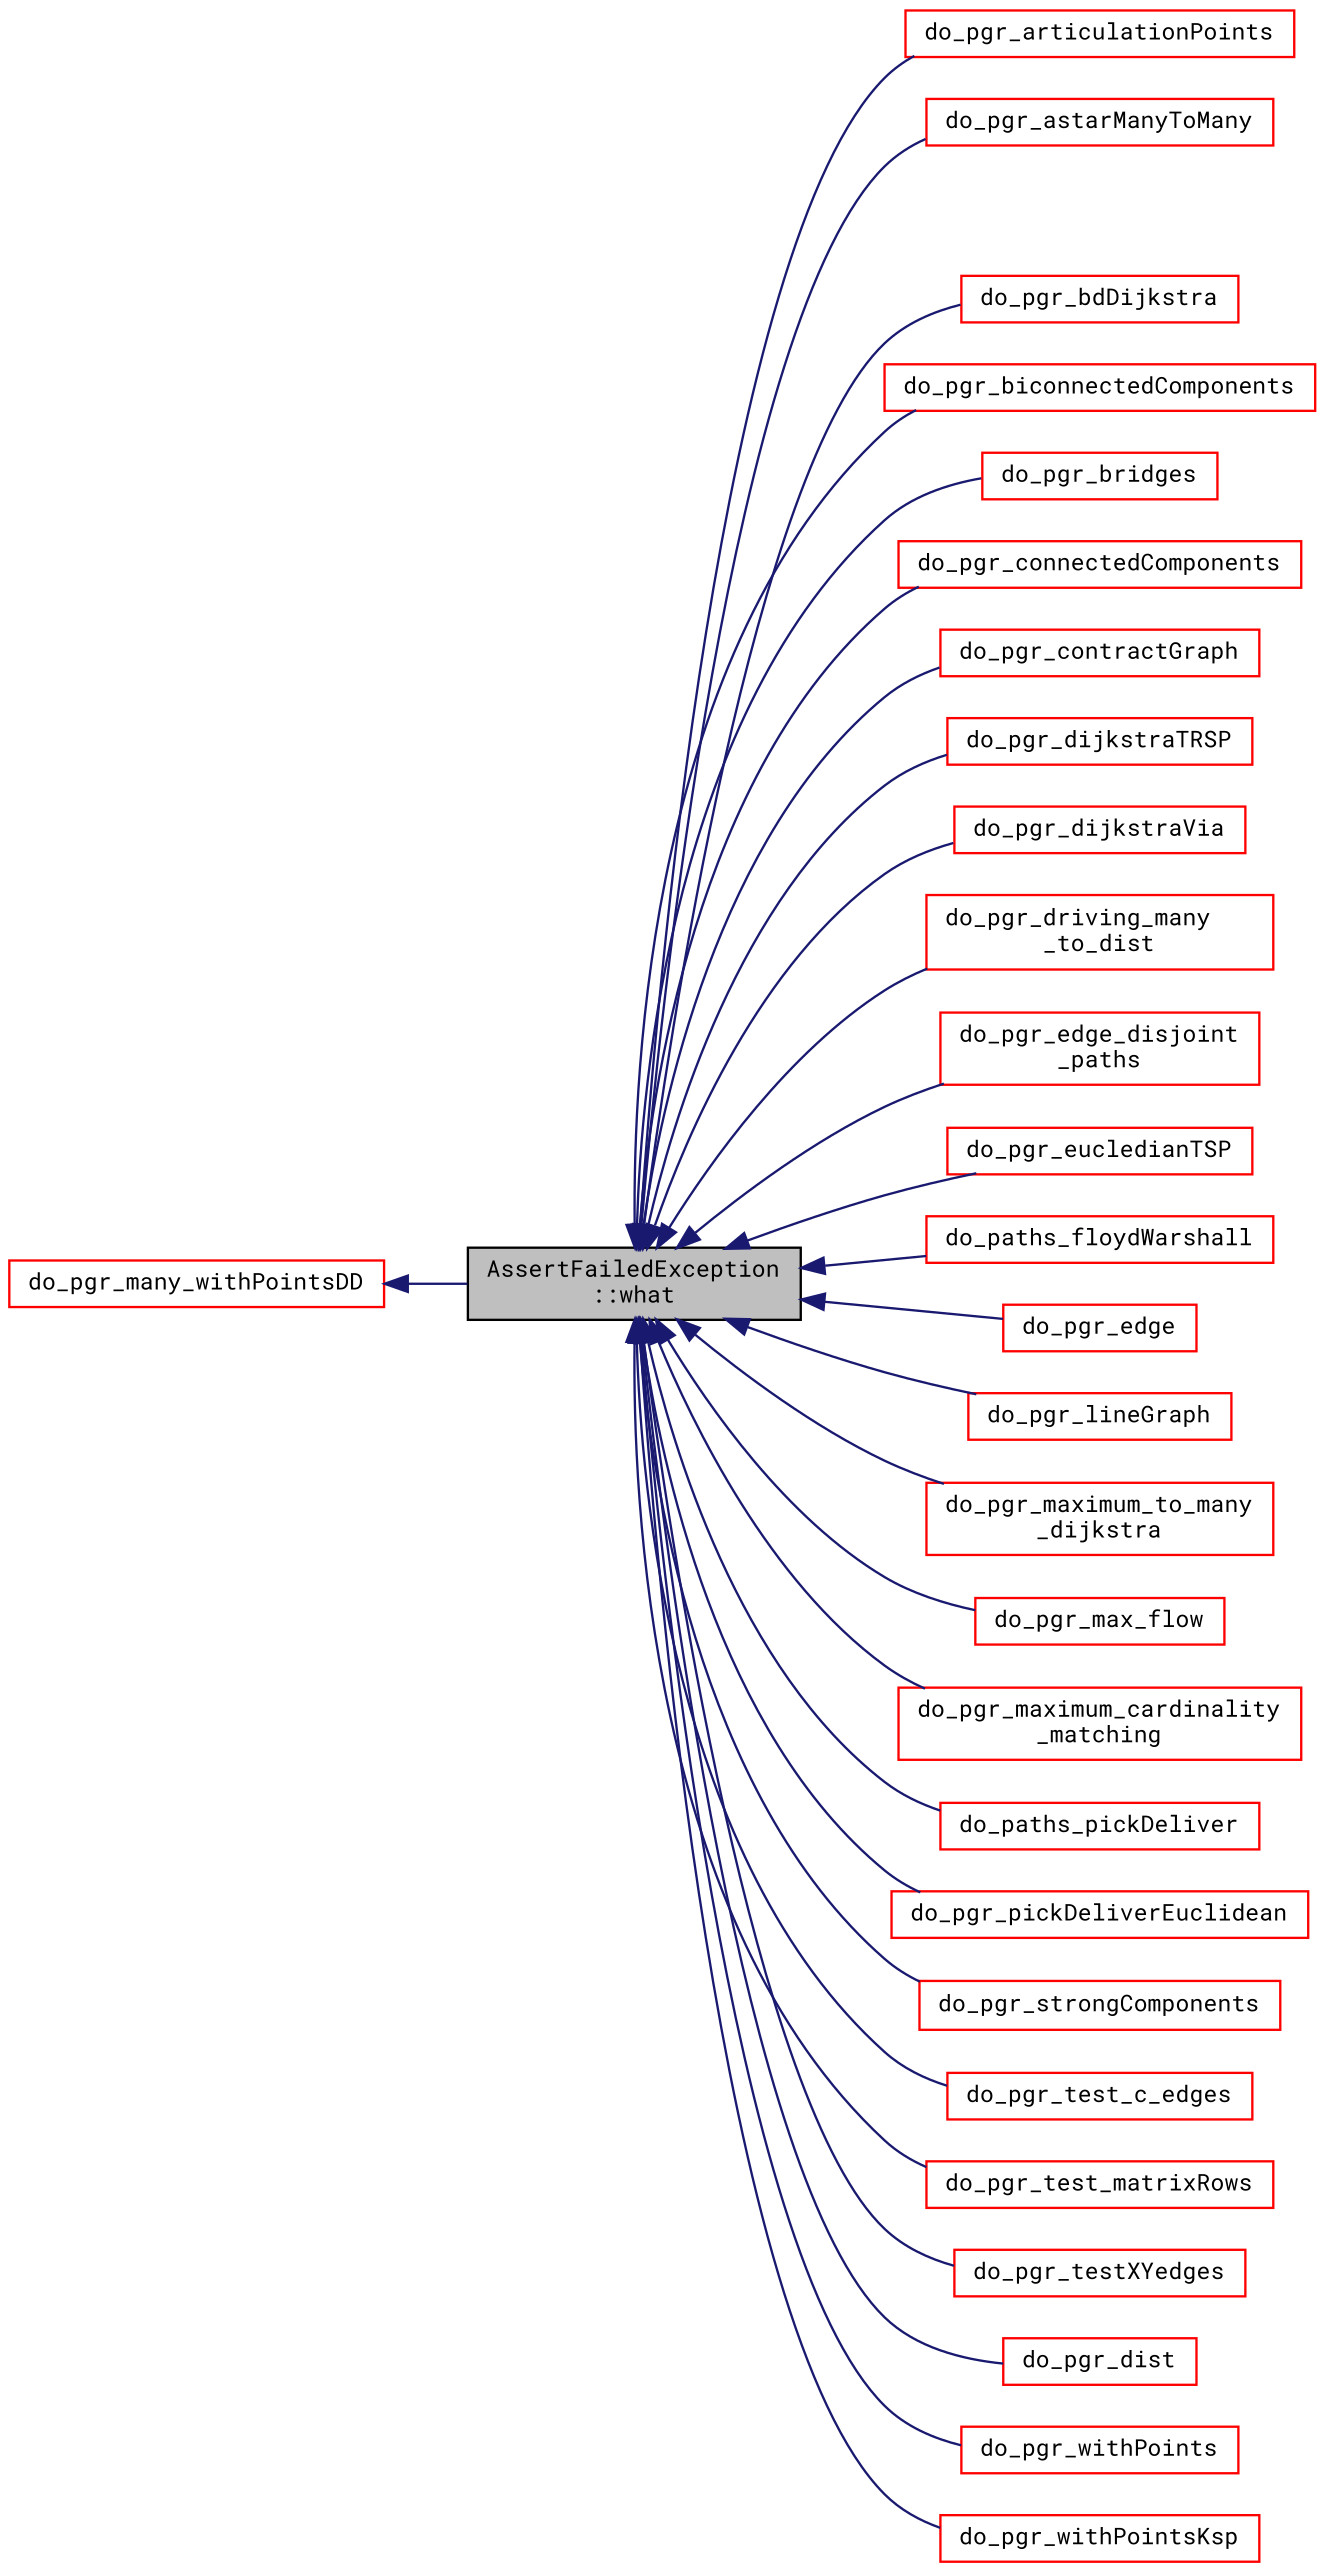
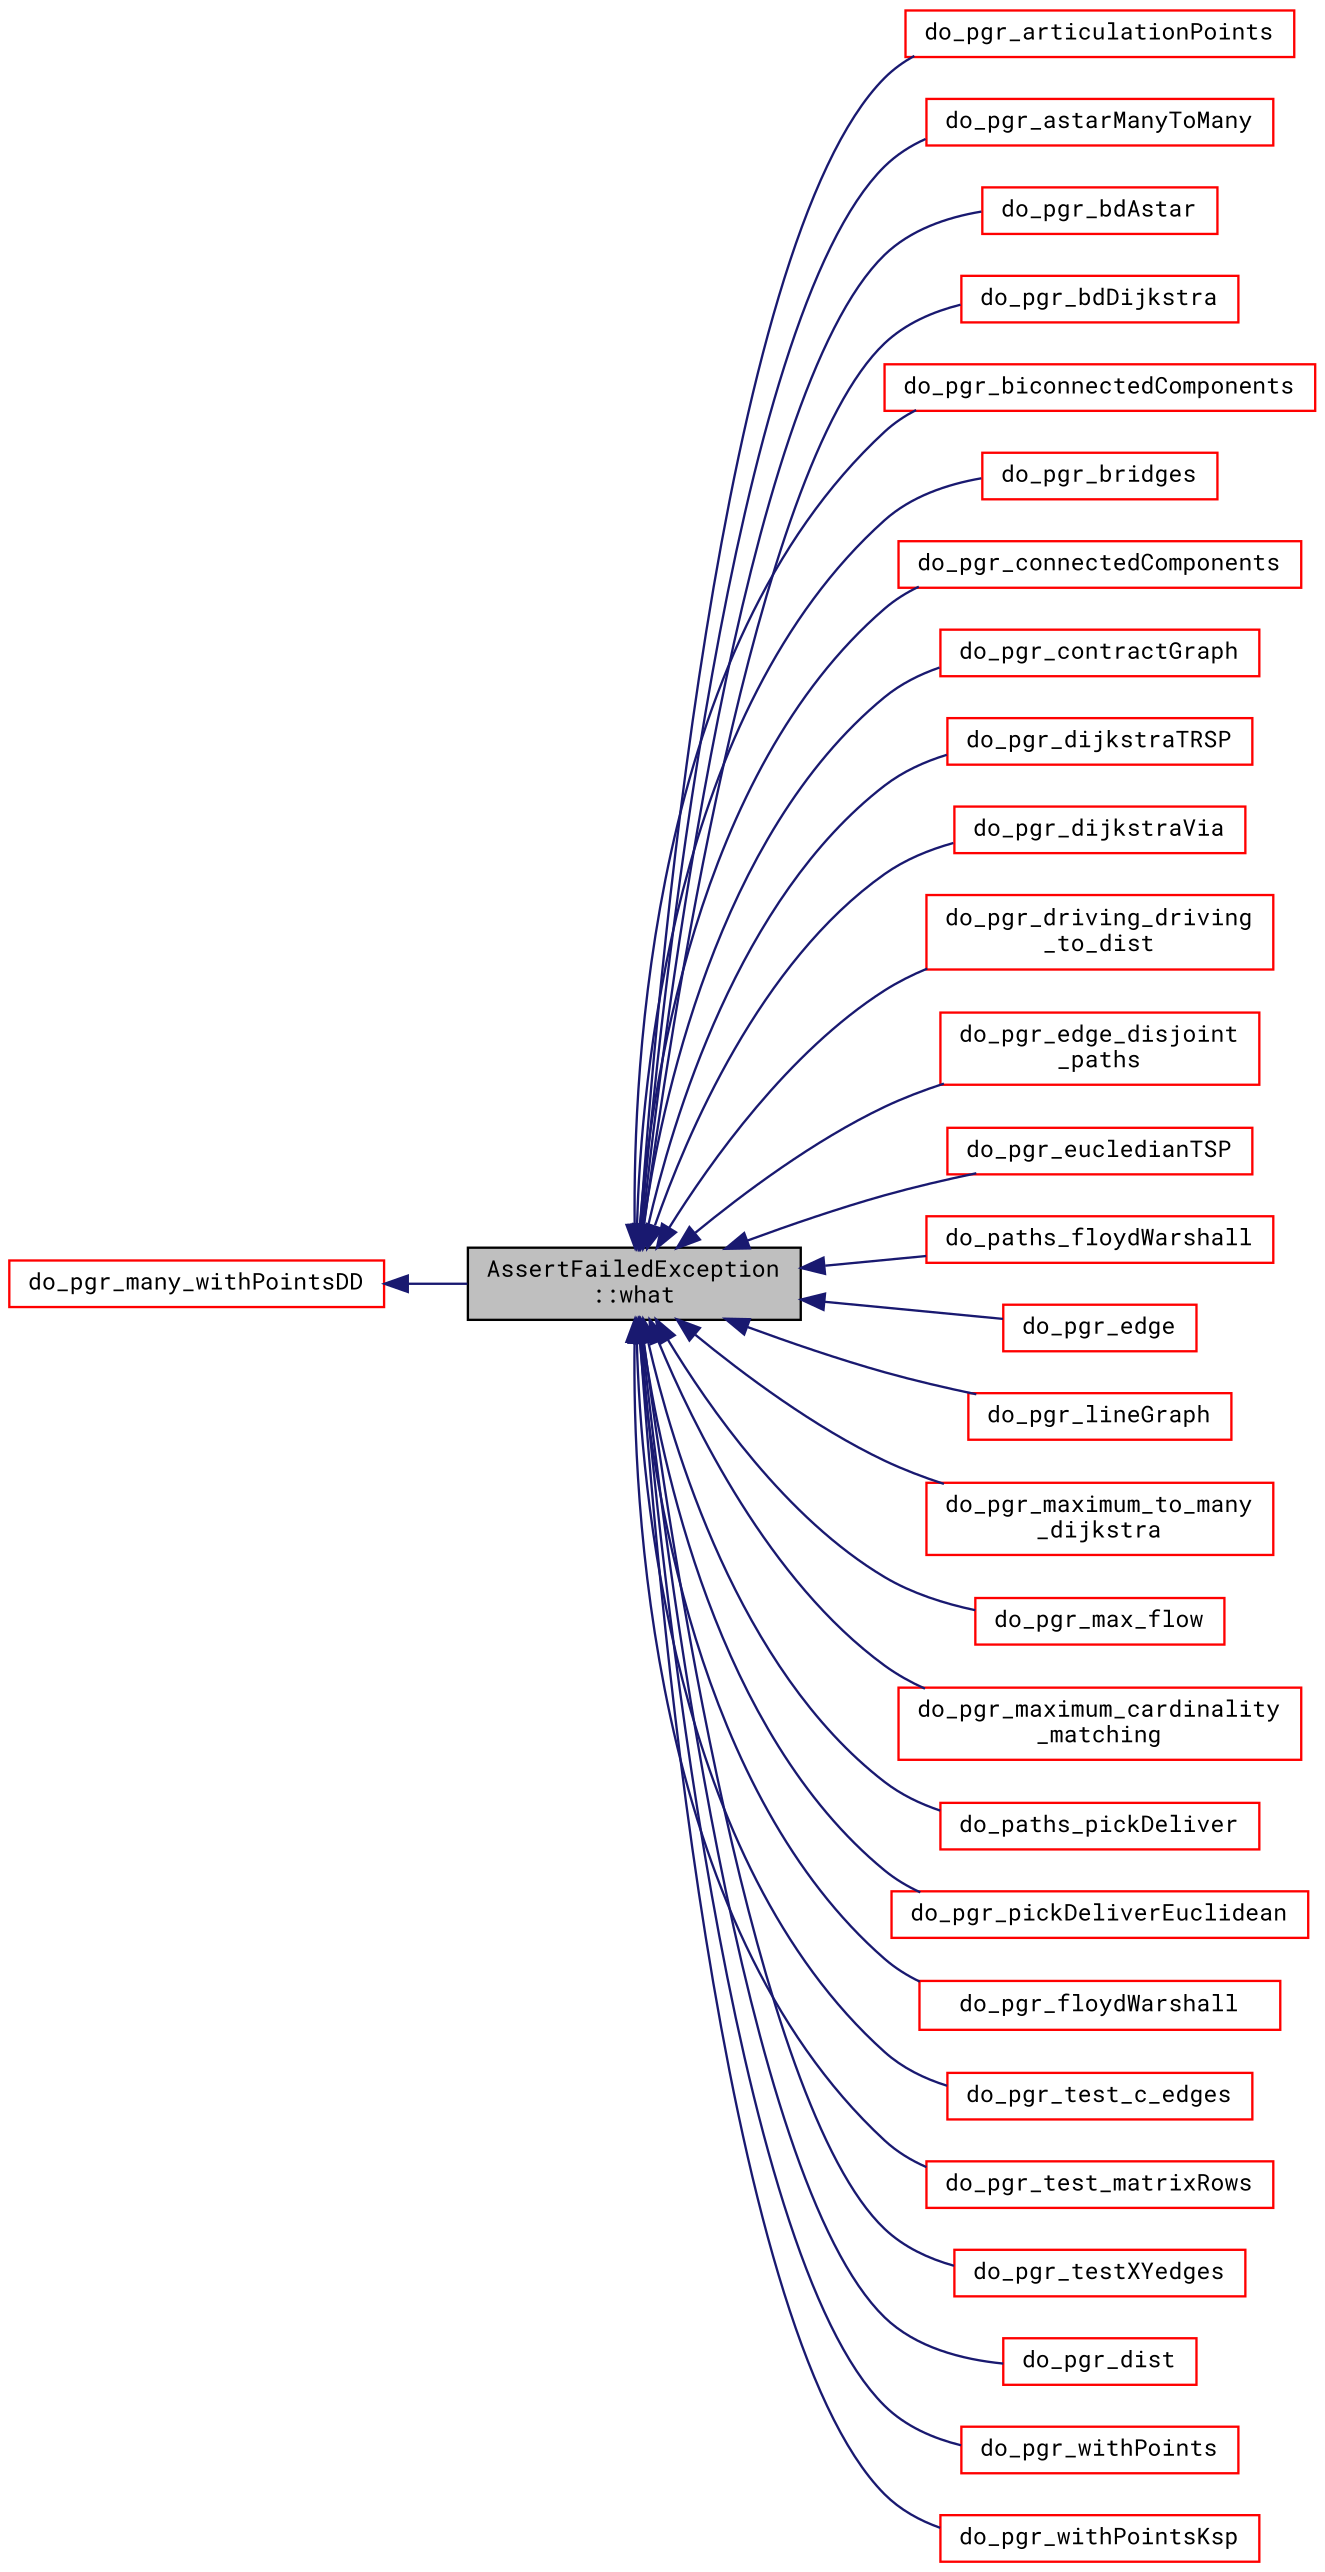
none -> (1100, 211)
(1100, 932) -> (1100, 932)
(1100, 2005) -> (1100, 2005)
